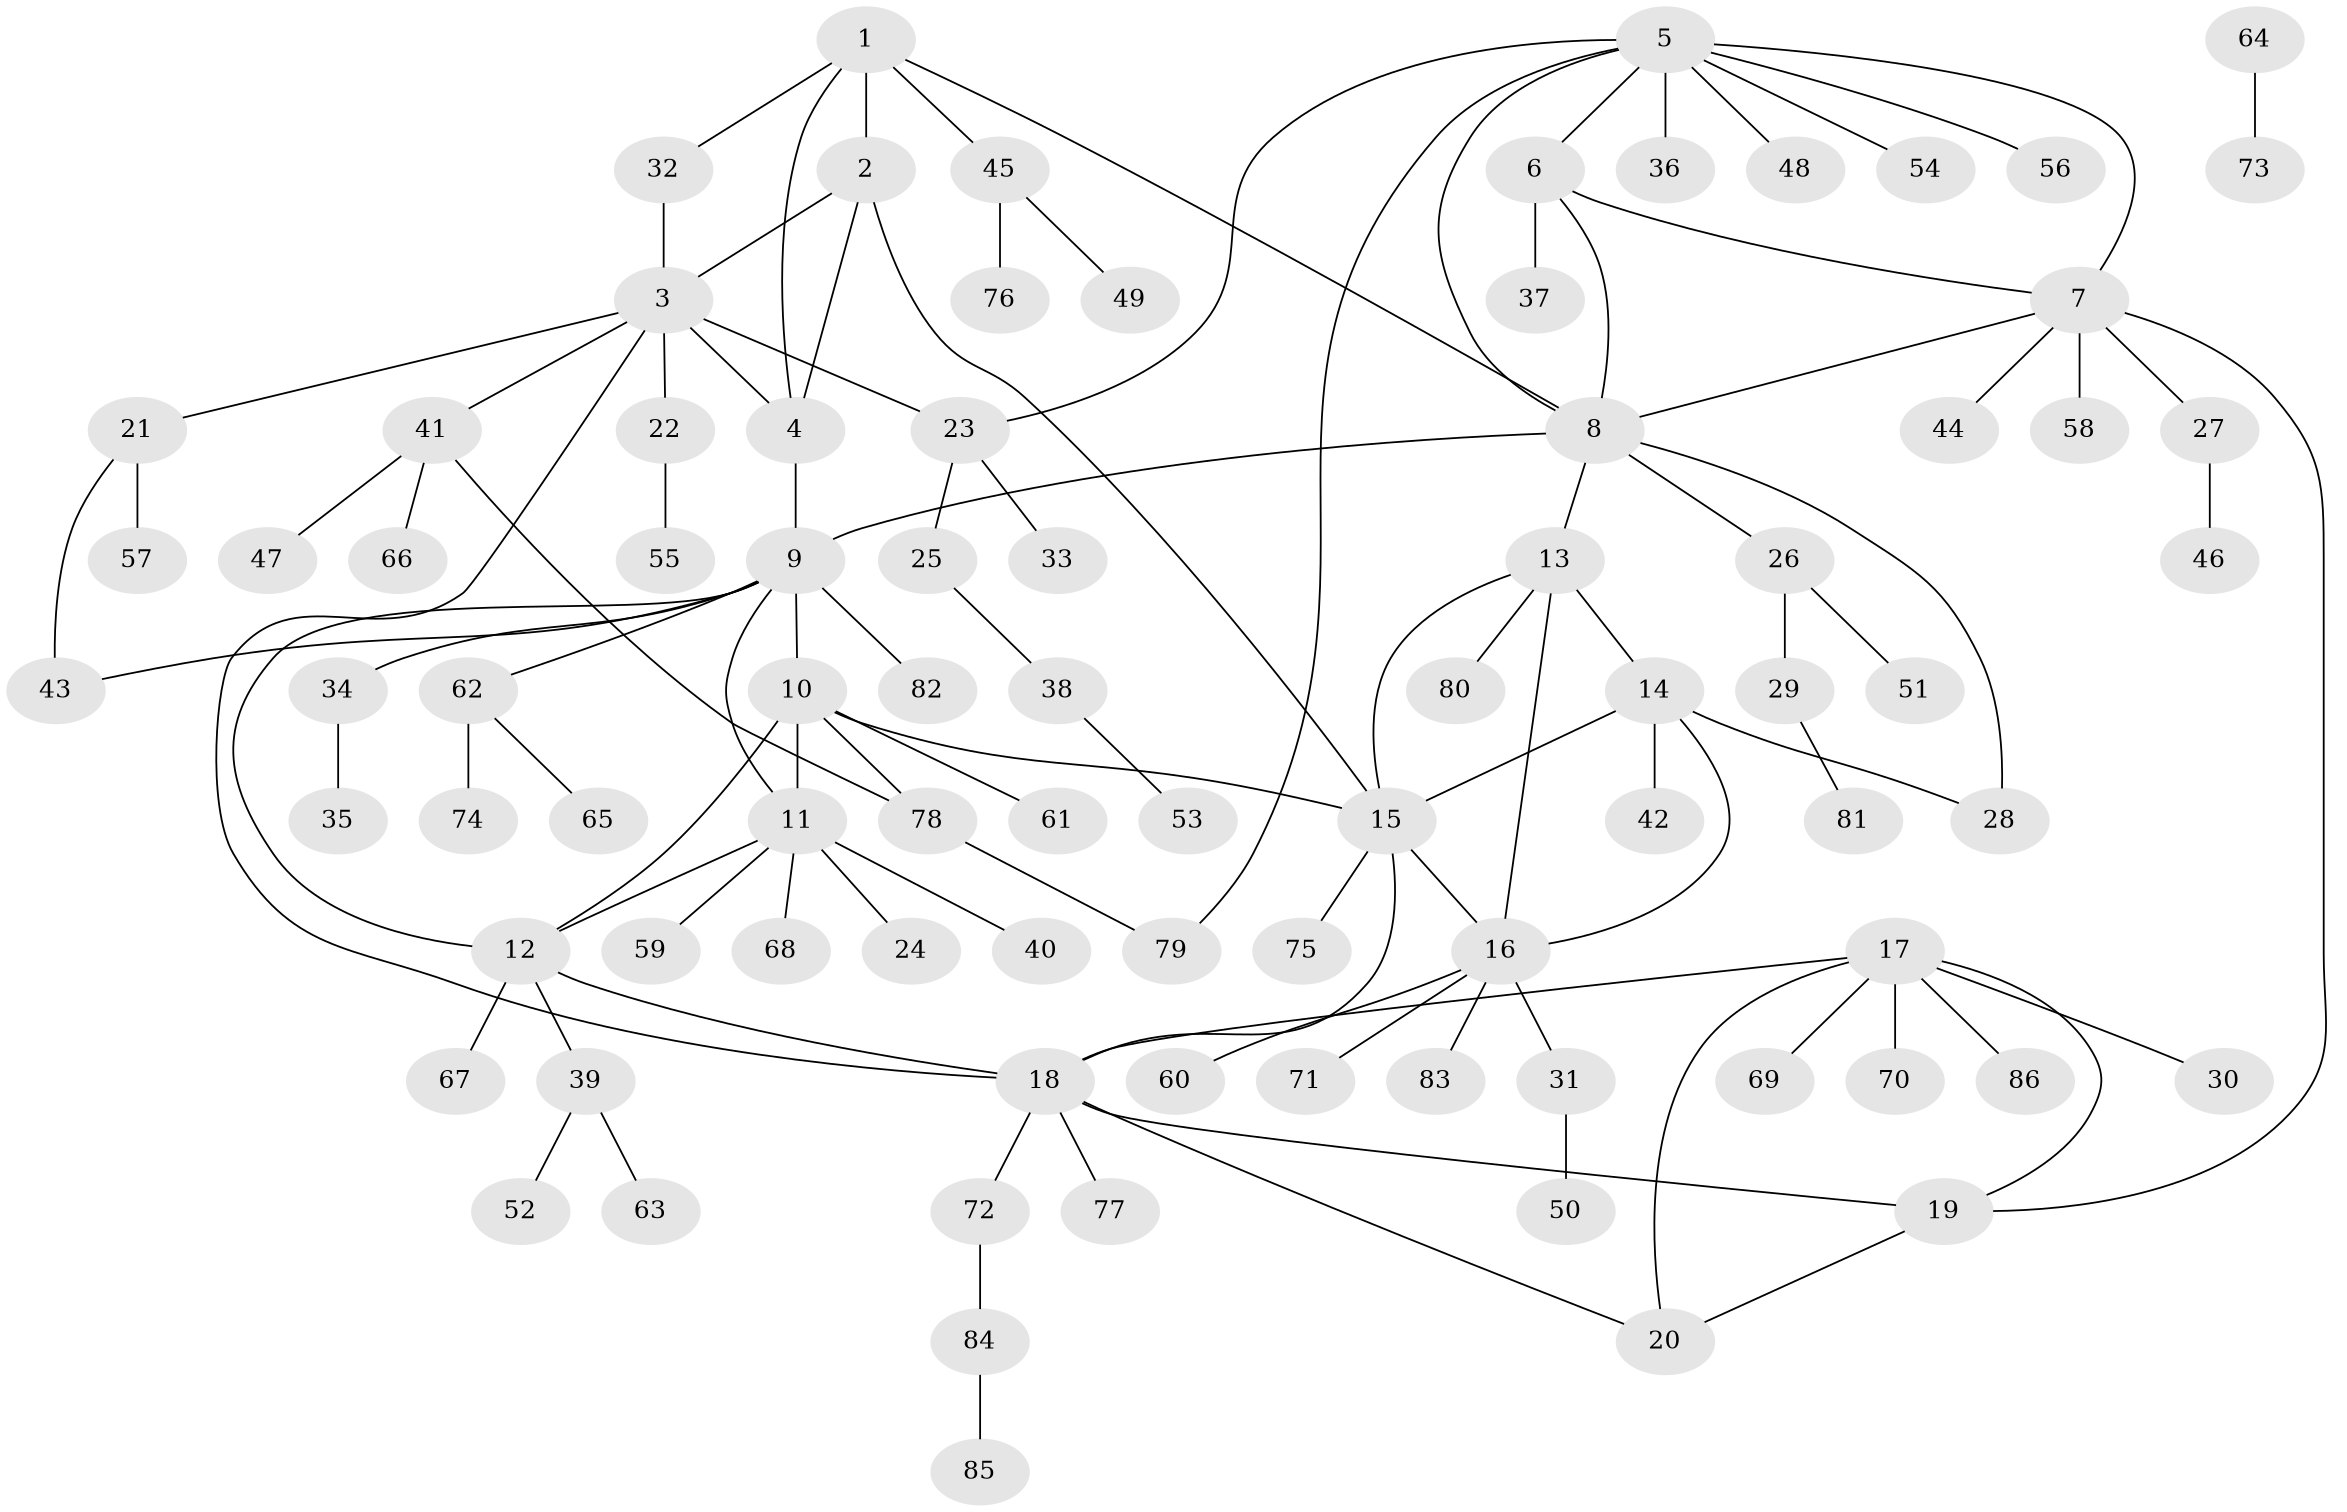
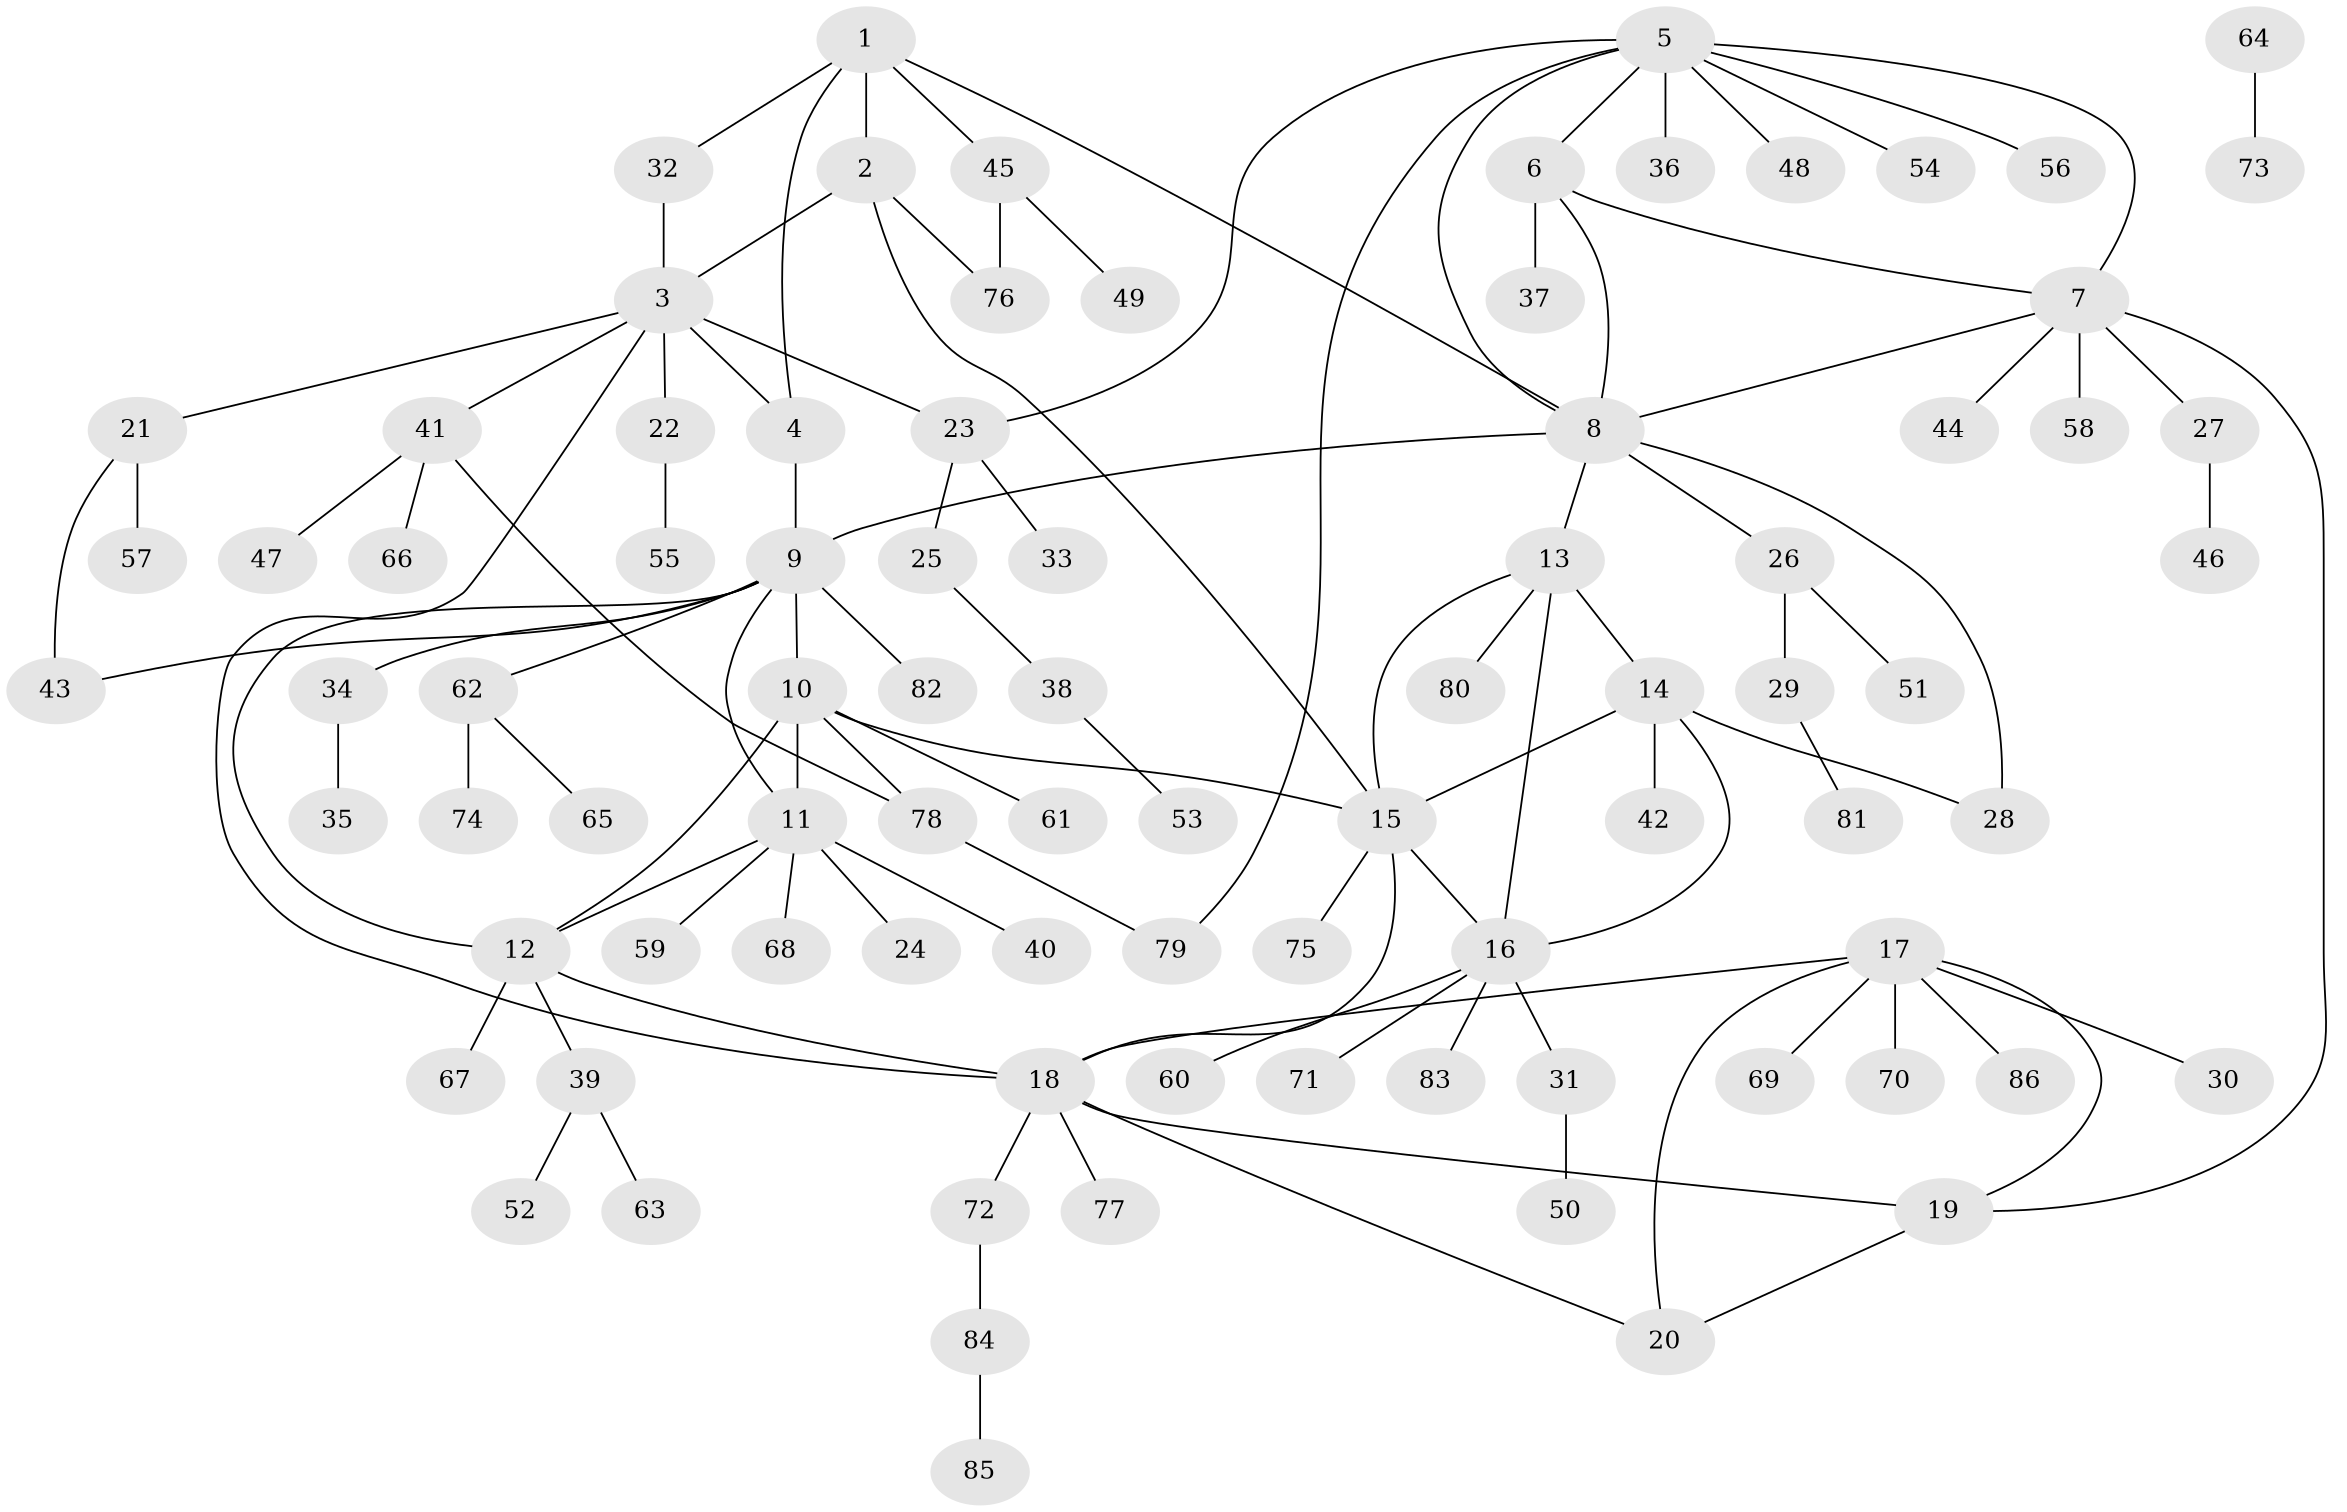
(831, 300) -> (933, 235)
